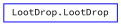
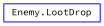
(61, 13) -> (52, 13)
